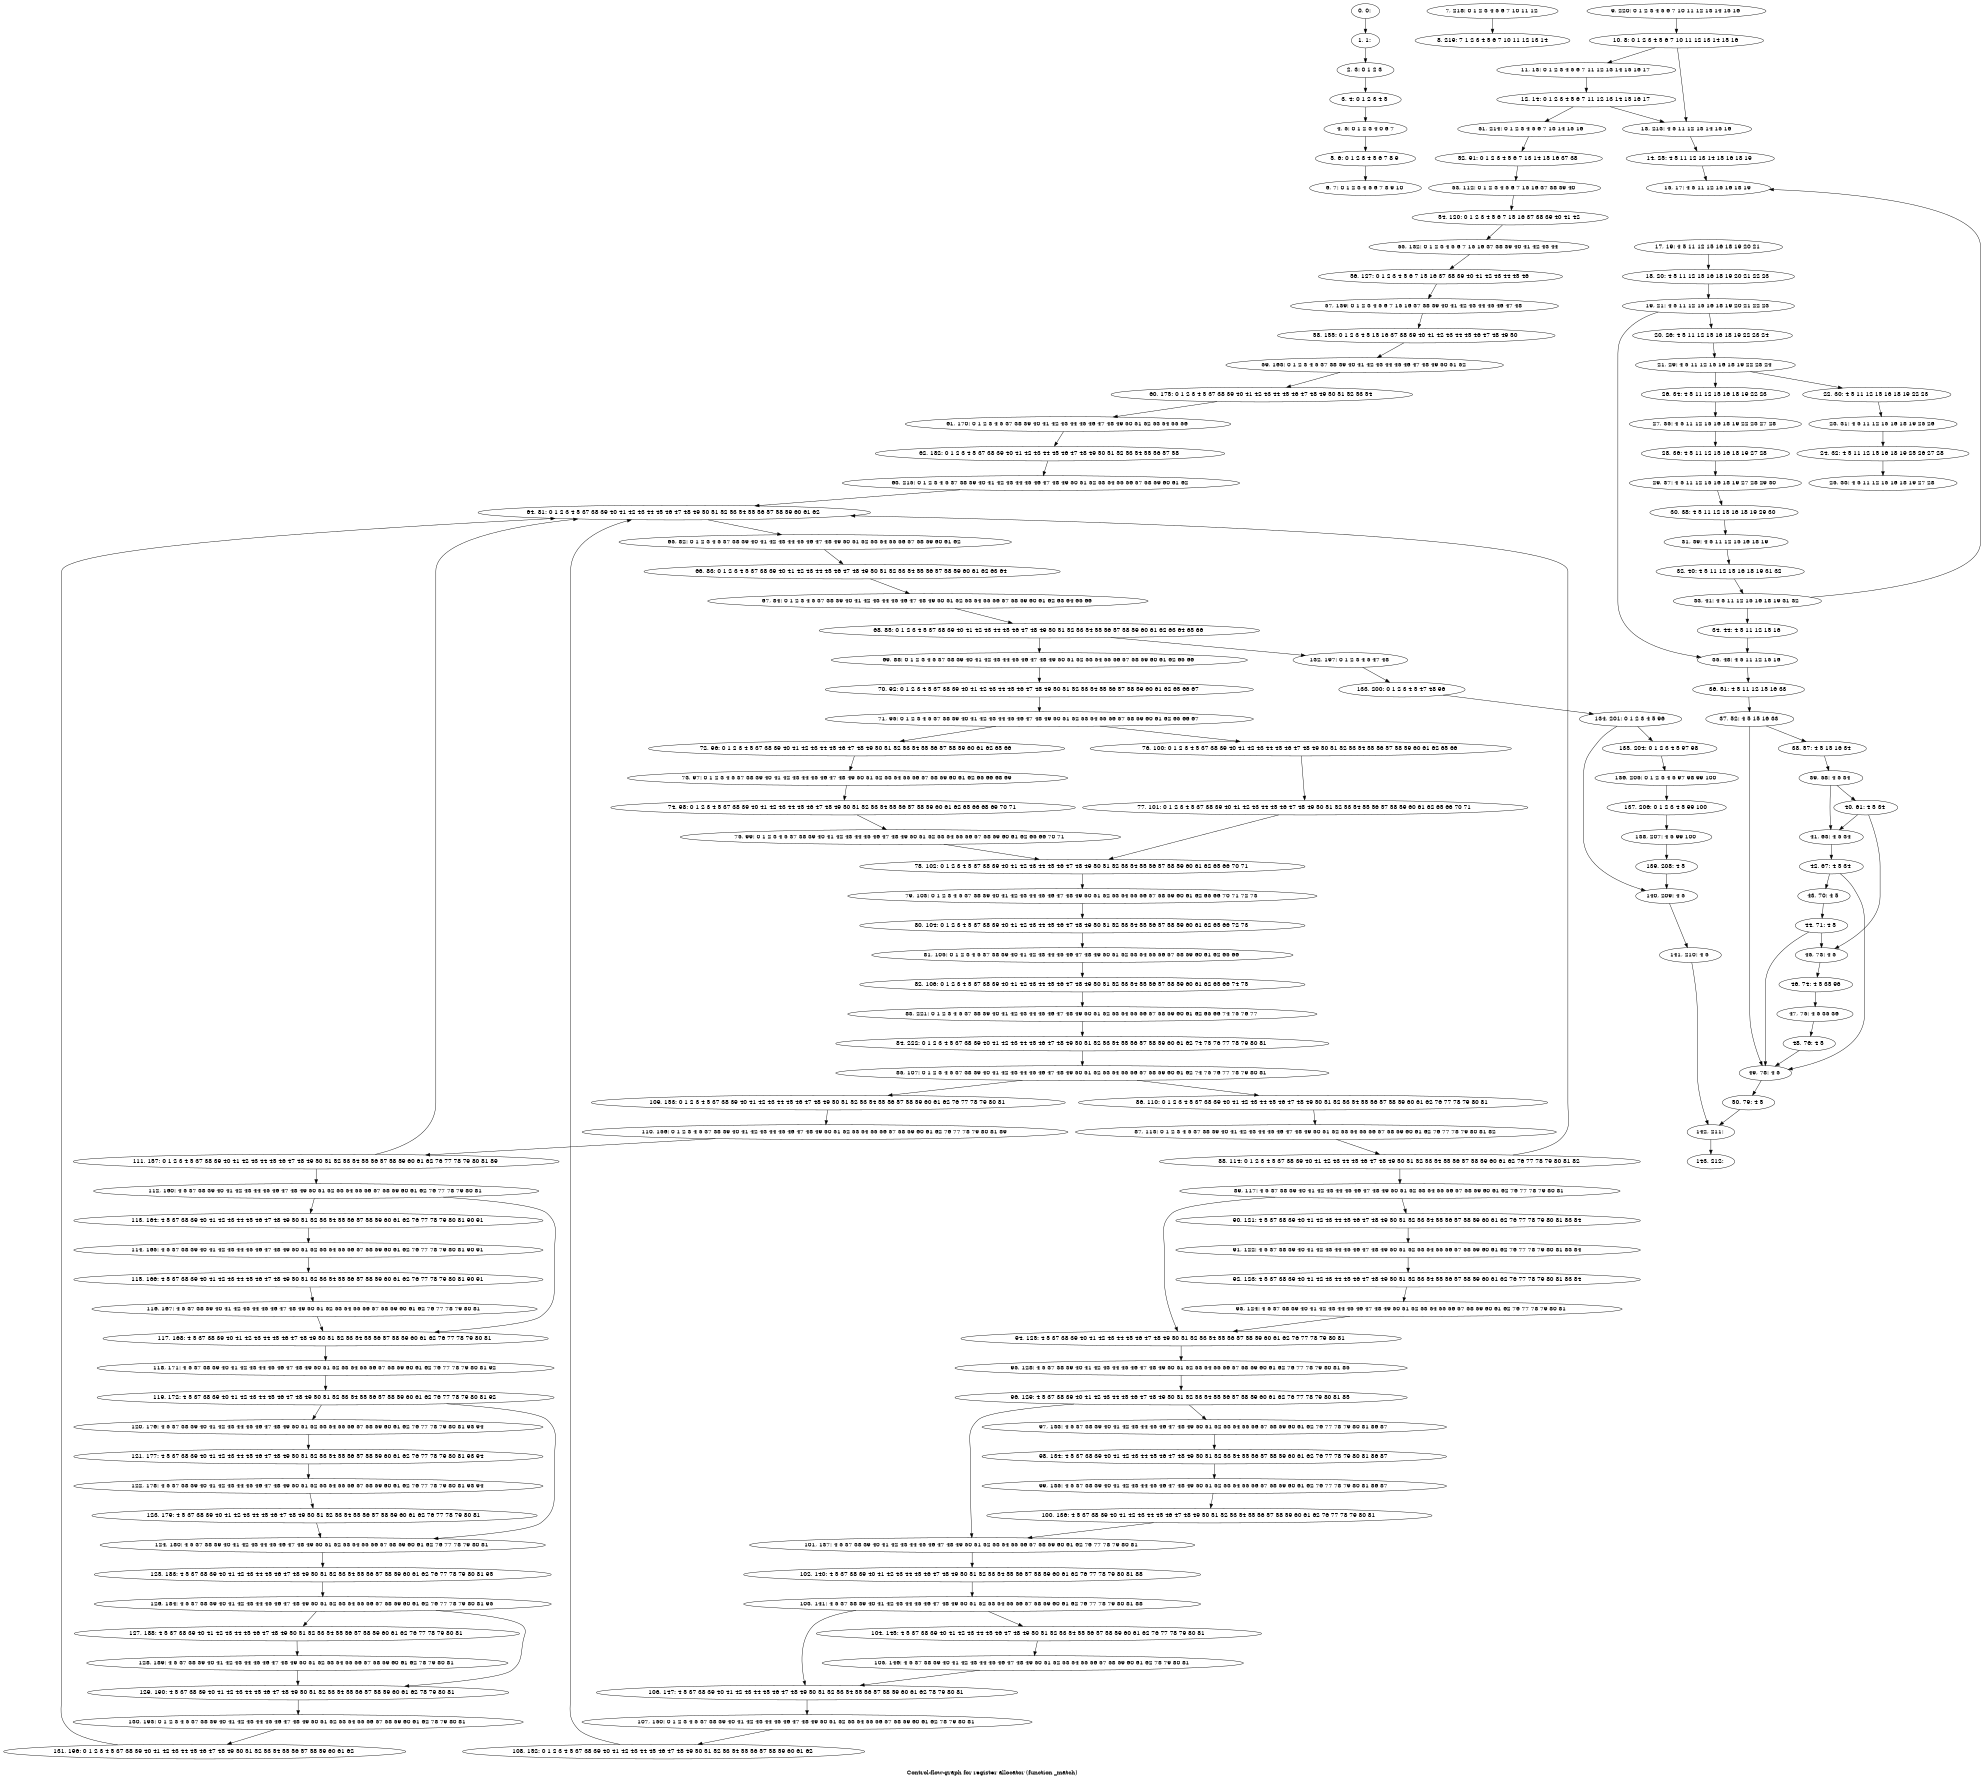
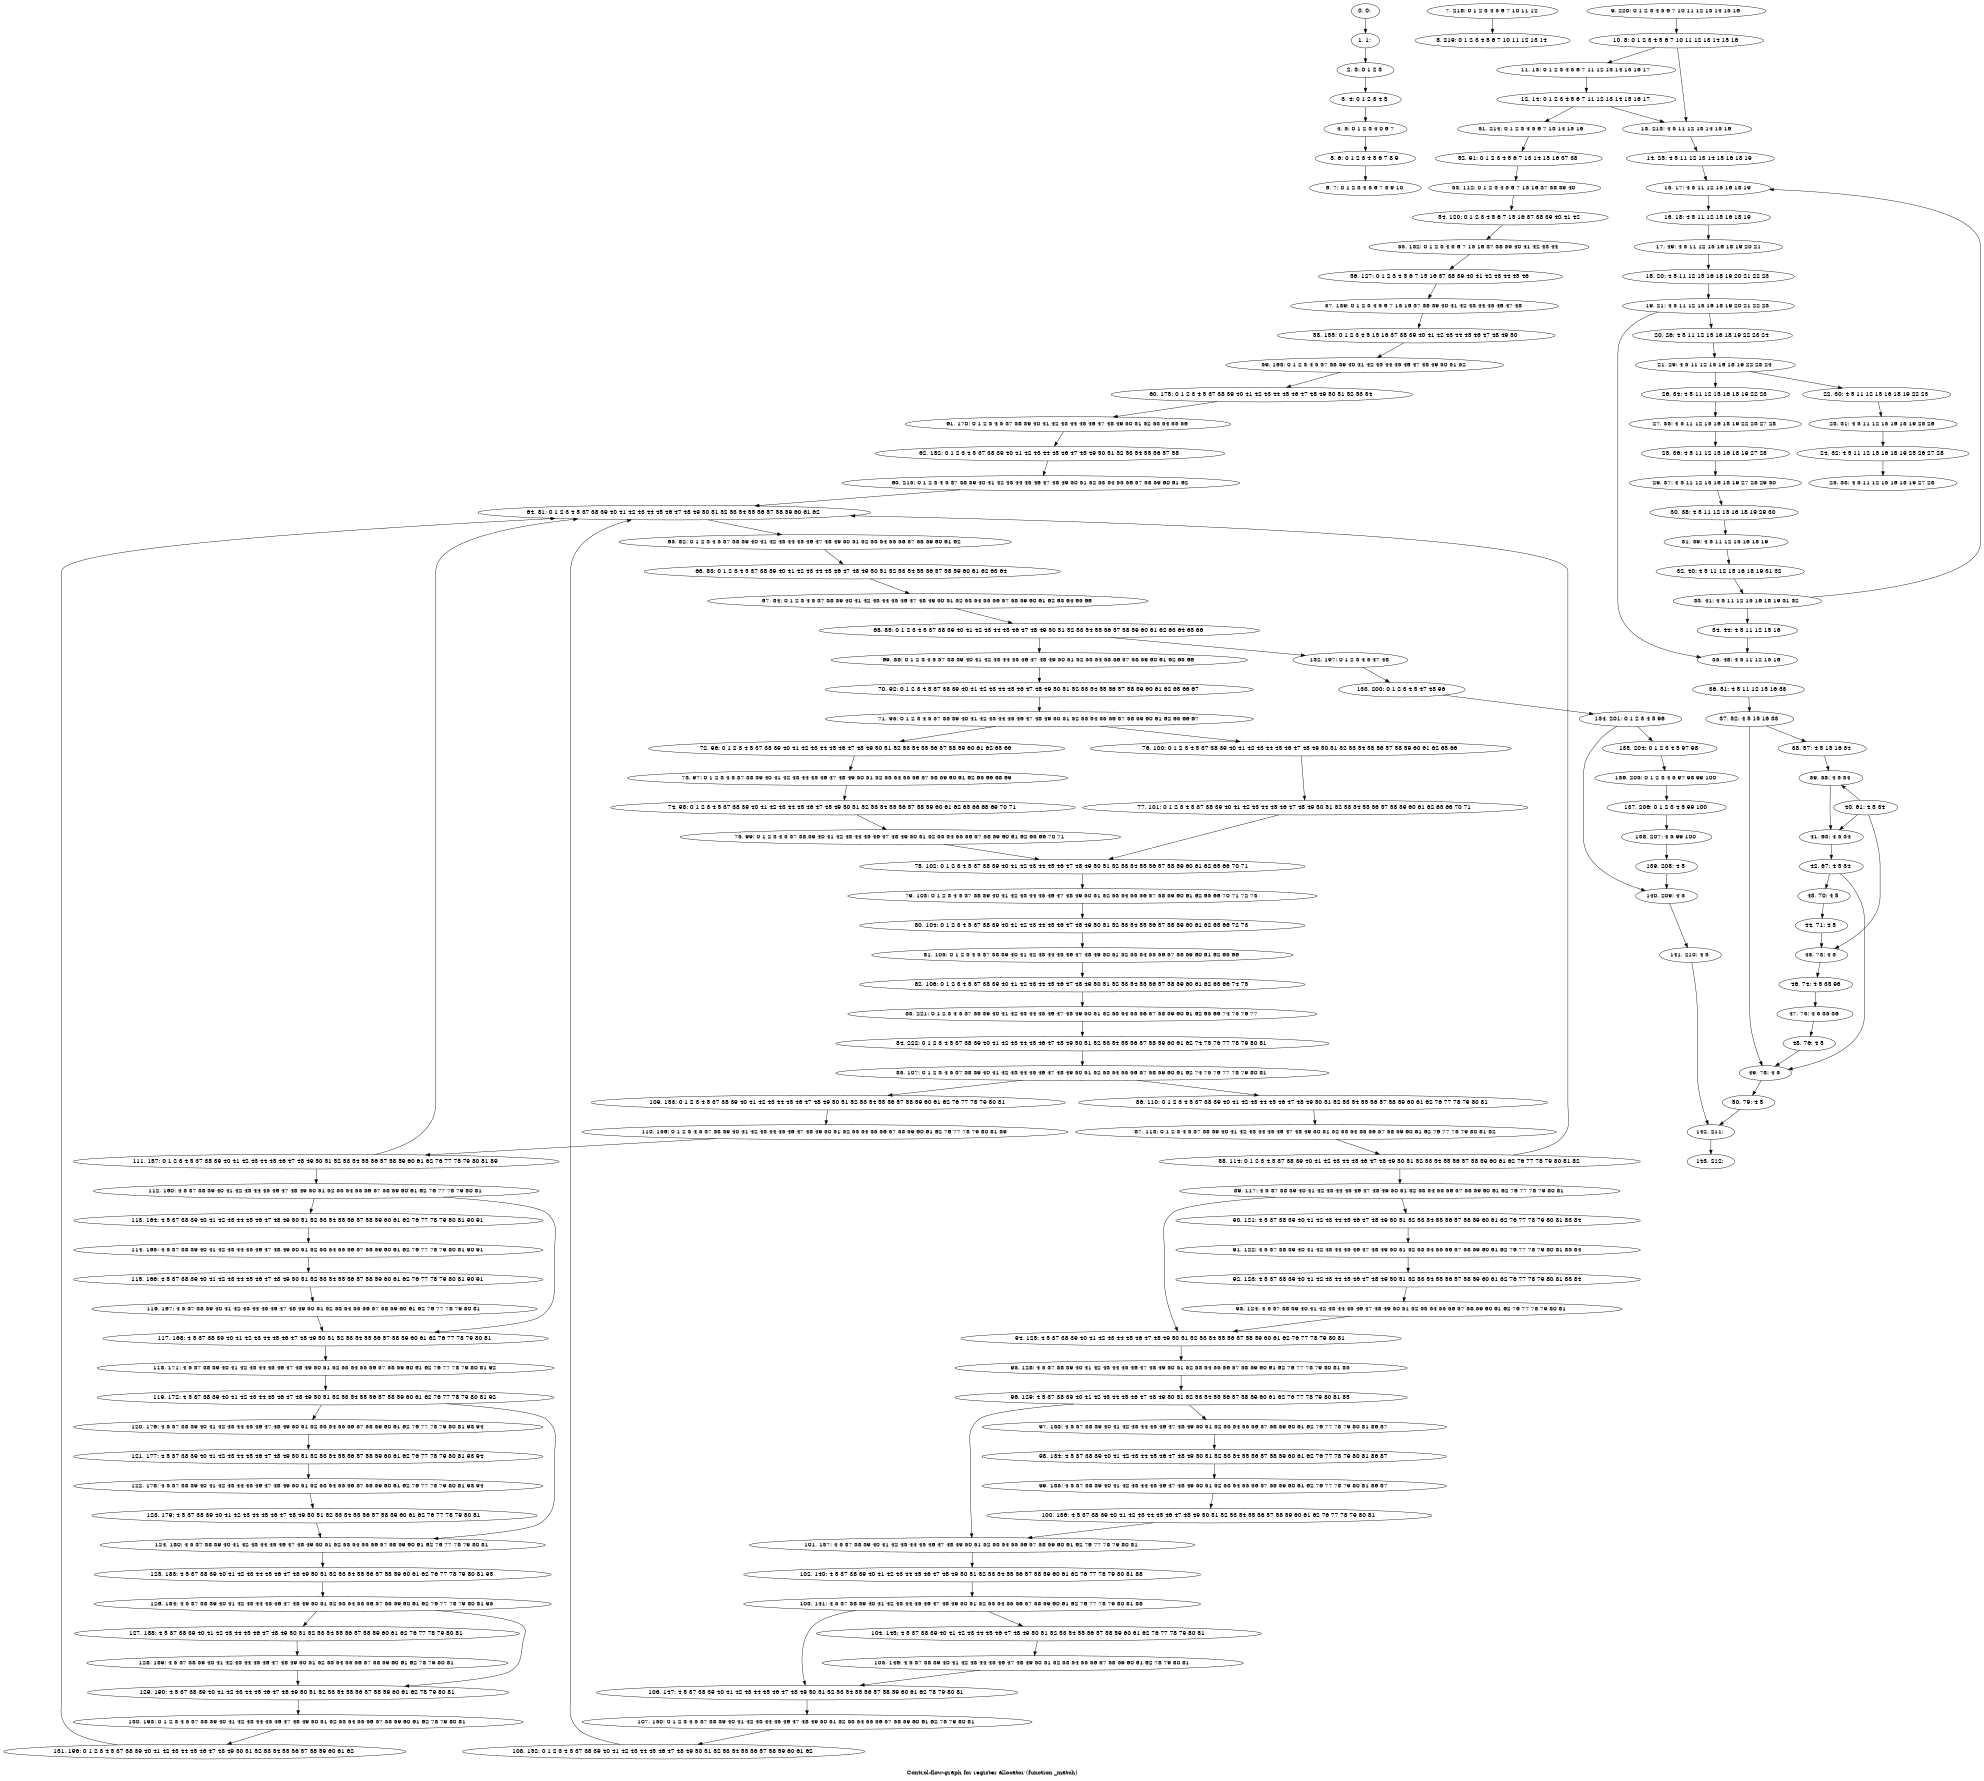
(1492, 41) -> (1492, 41)
none -> (1708, 218)
(1708, 247) -> (1708, 247)
(1748, 673) -> none
(1844, 792) -> (1852, 794)
(1765, 987) -> none
